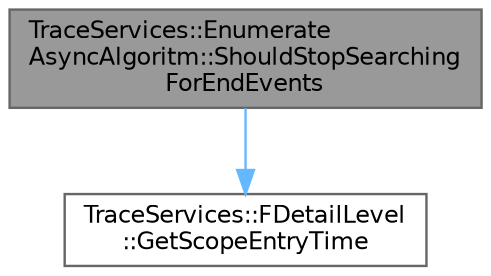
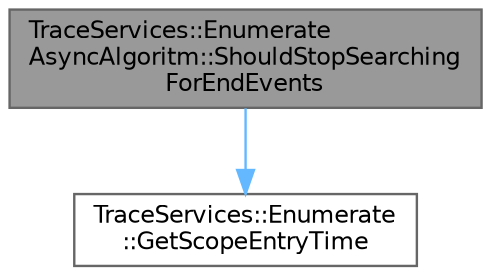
(246, 230) -> (246, 230)
